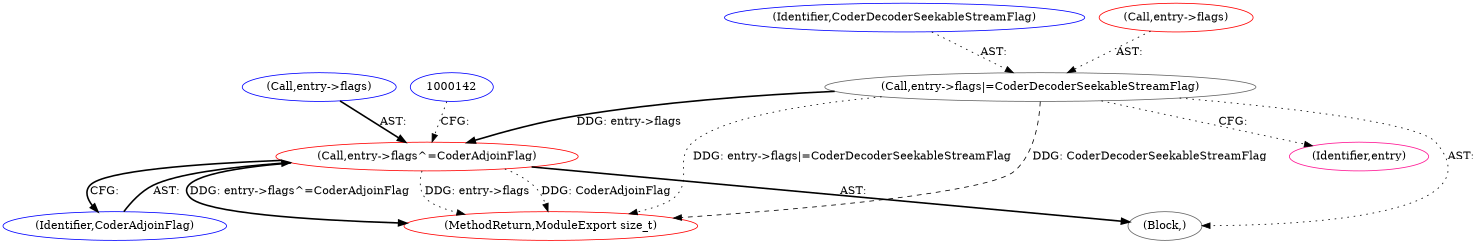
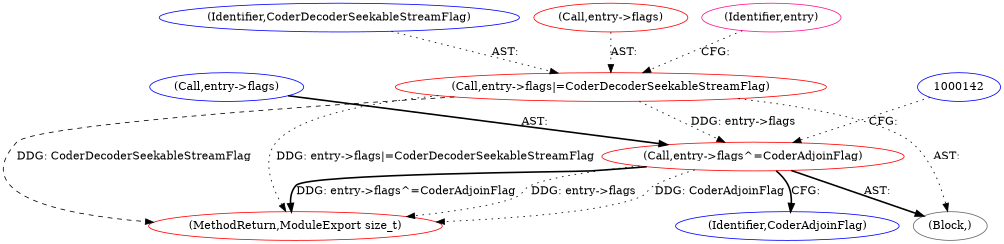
(1040, 87) -> (611, 87)
(653, 105) -> (678, 120)
(1203, 122) -> (696, 50)
(197, 173) -> none
